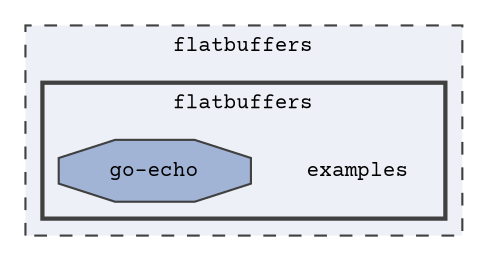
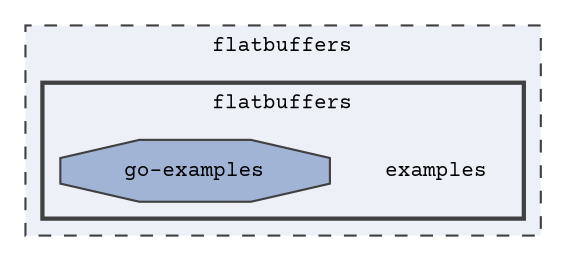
(155, 171) -> (195, 171)
